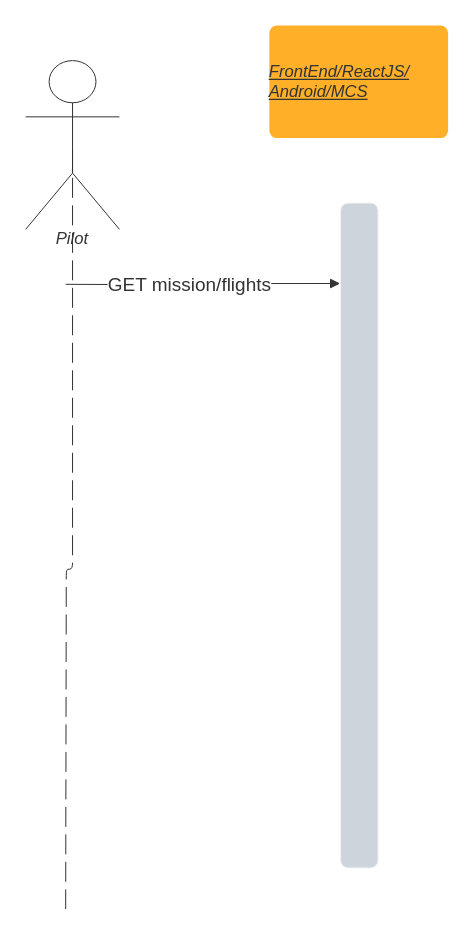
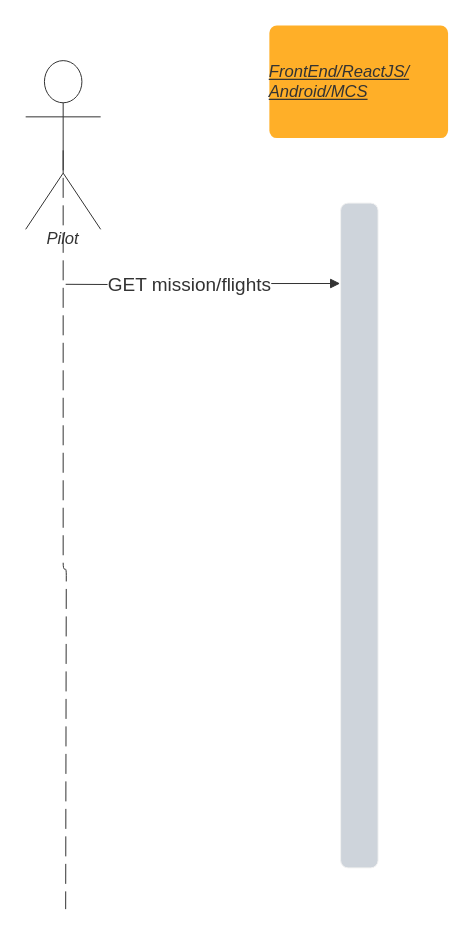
(73, 145) -> (63, 145)
